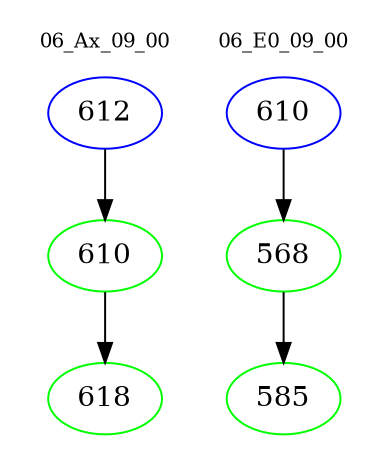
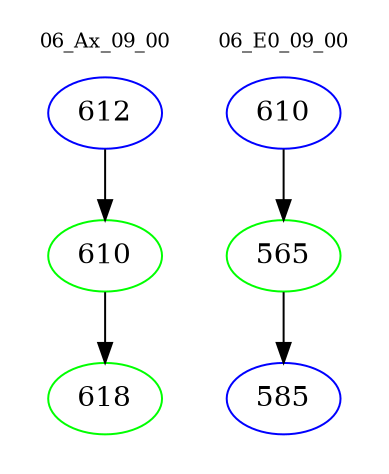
(284, 256) -> (284, 256)
(284, 399) -> (284, 399)
